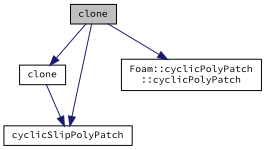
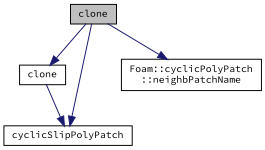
(191, 75) -> (191, 75)
